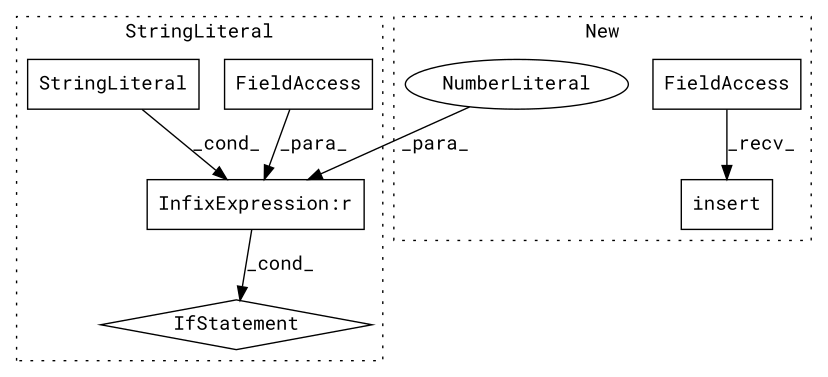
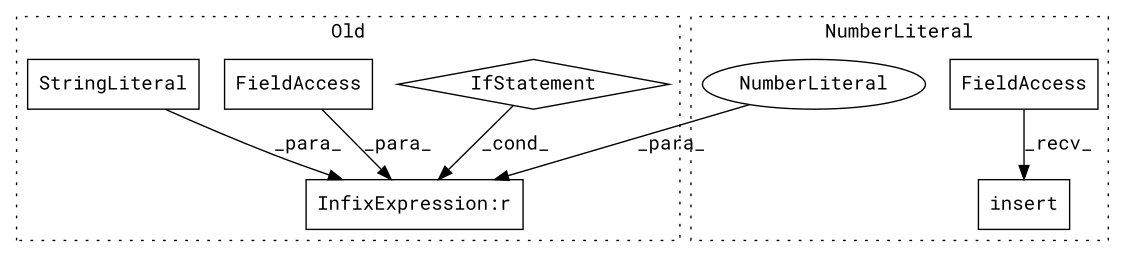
(200, 32) -> (348, 32)
(603, 32) -> (900, 32)
(227, 144) -> (308, 144)
(247, 258) -> (481, 137)
